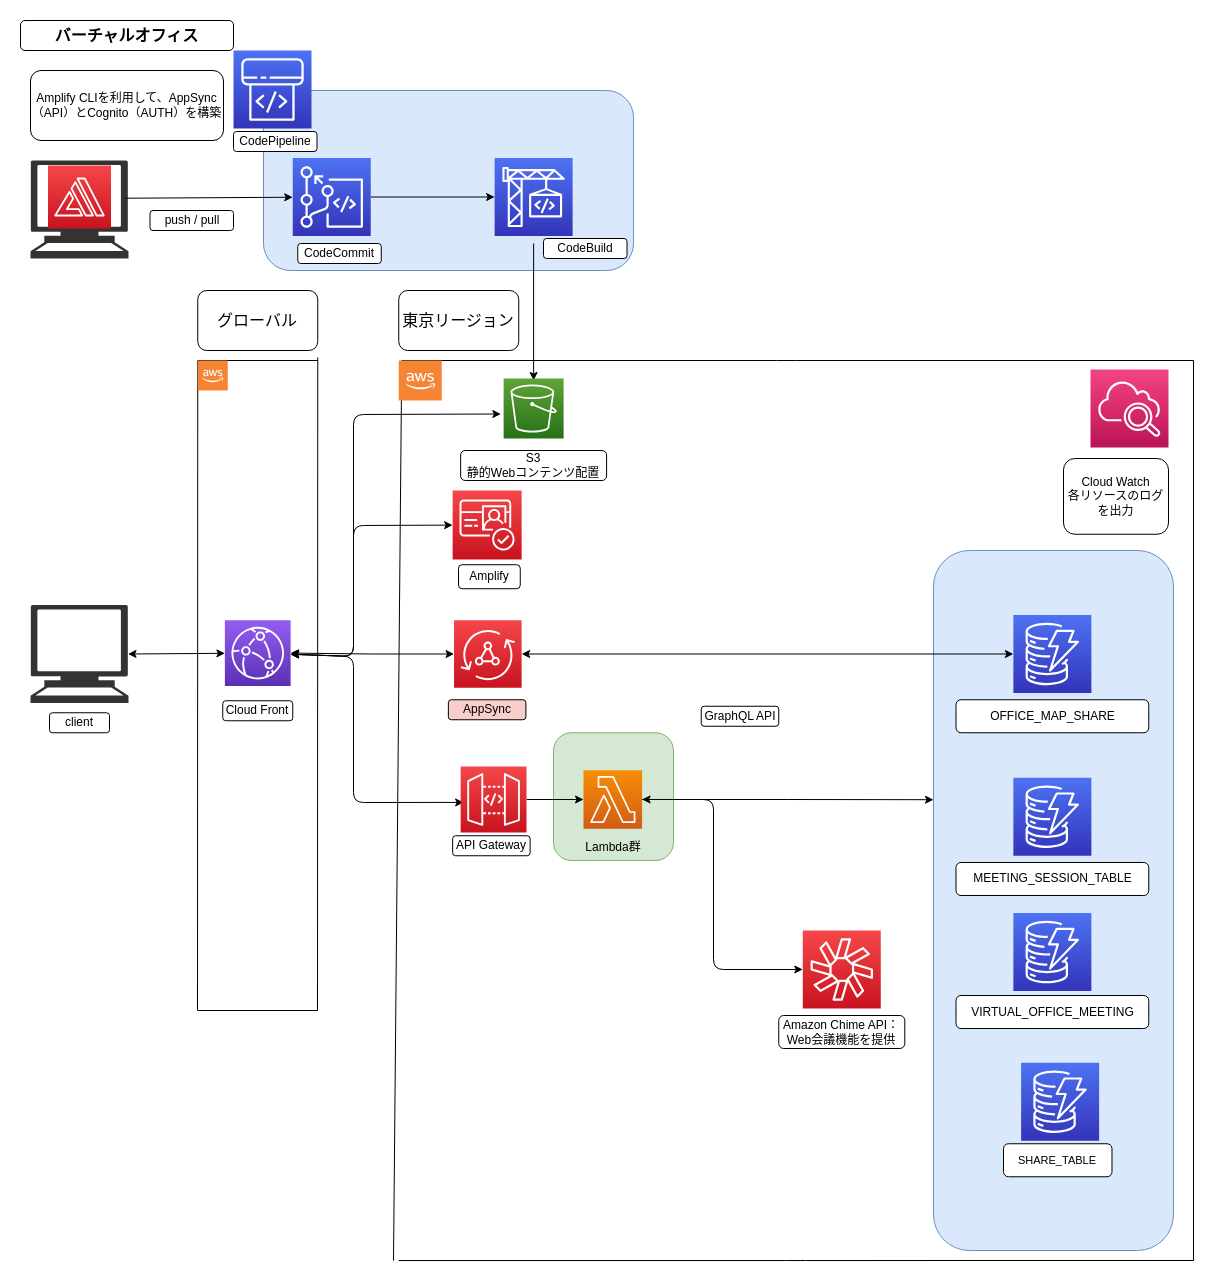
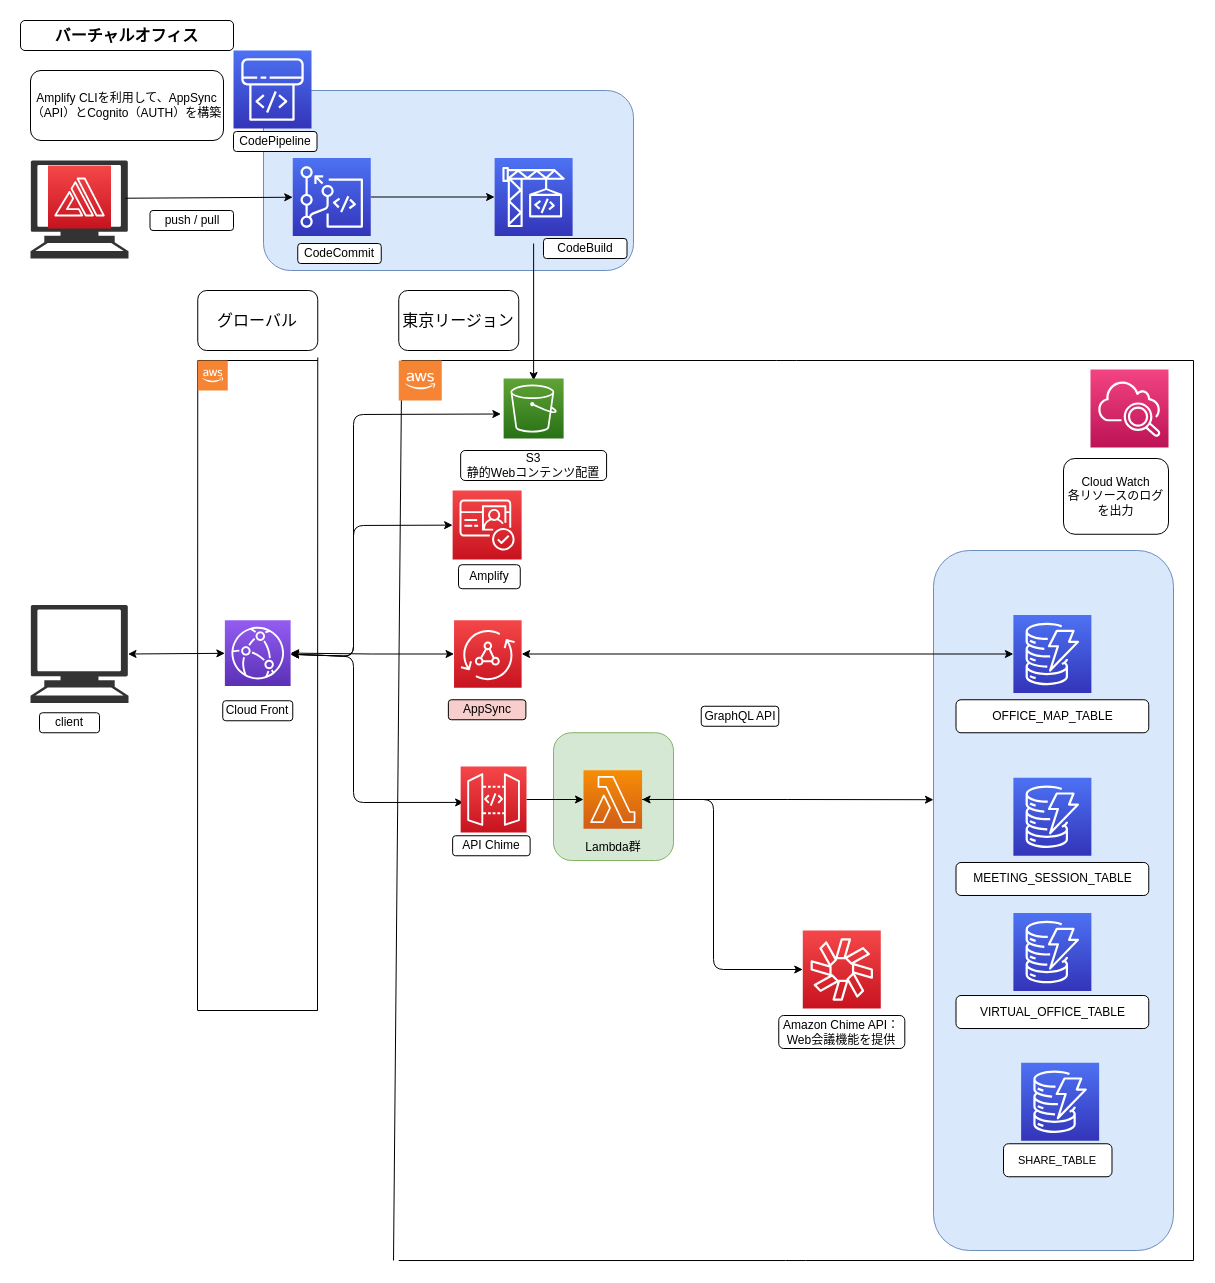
(1053, 717) -> (1053, 717)
(80, 723) -> (70, 723)
(492, 846) -> (492, 846)
(1053, 1013) -> (1053, 1013)
